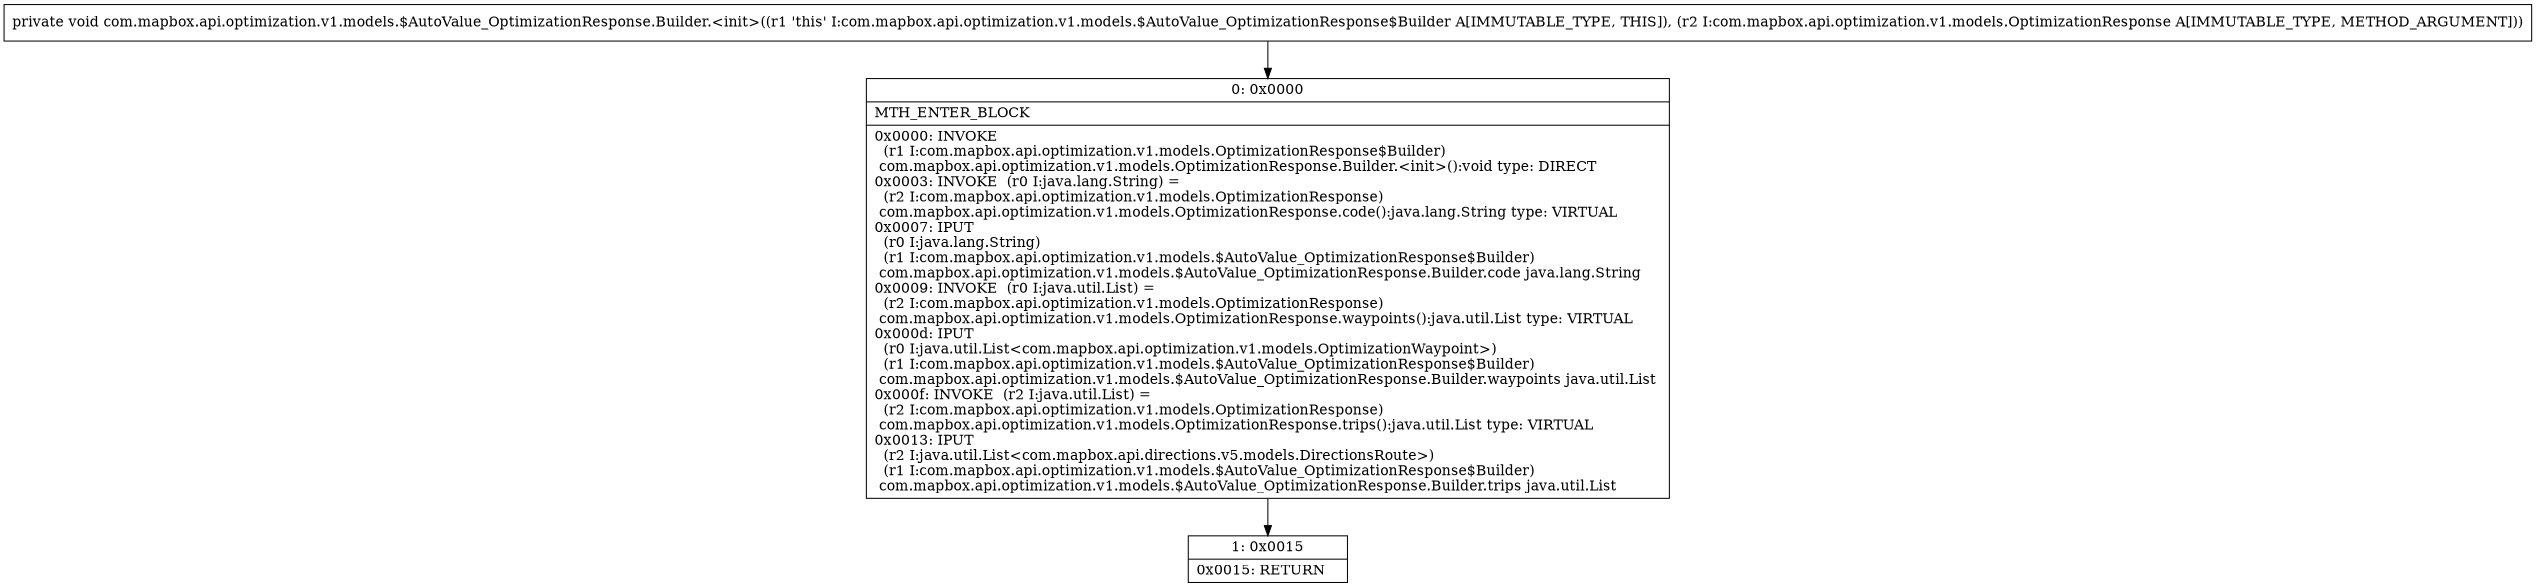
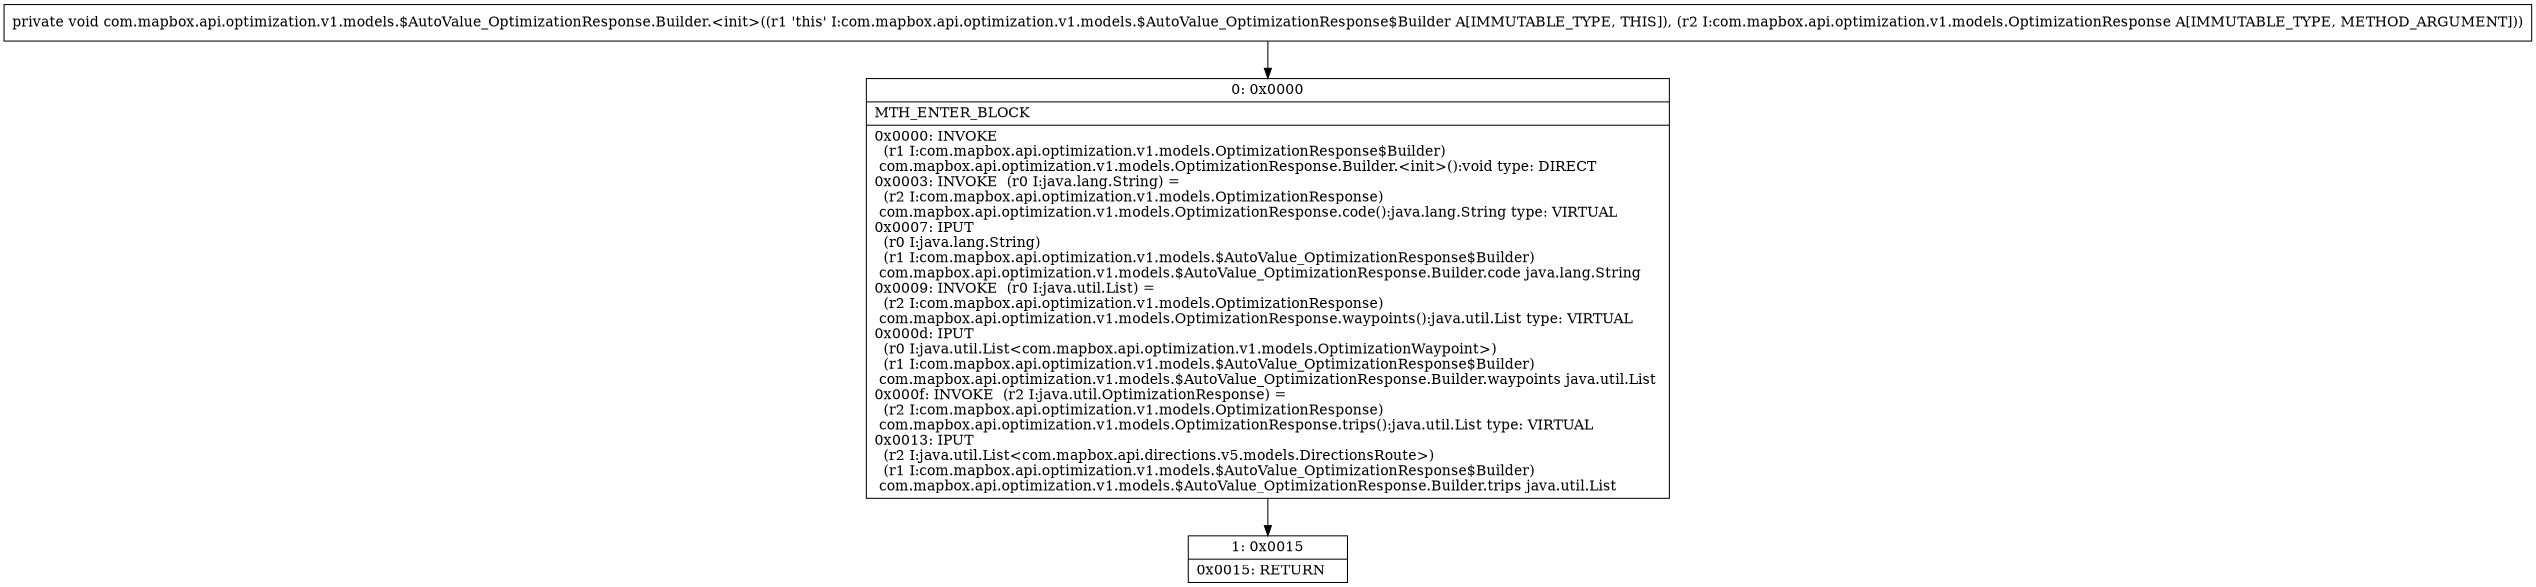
(1015, 395) -> (1083, 395)
